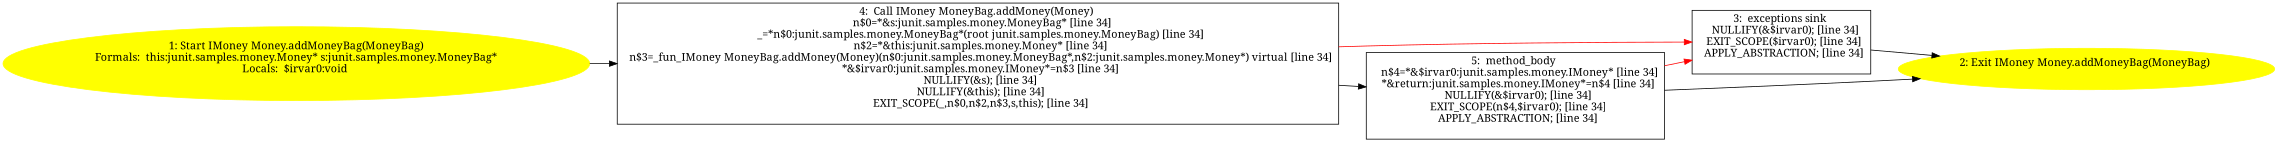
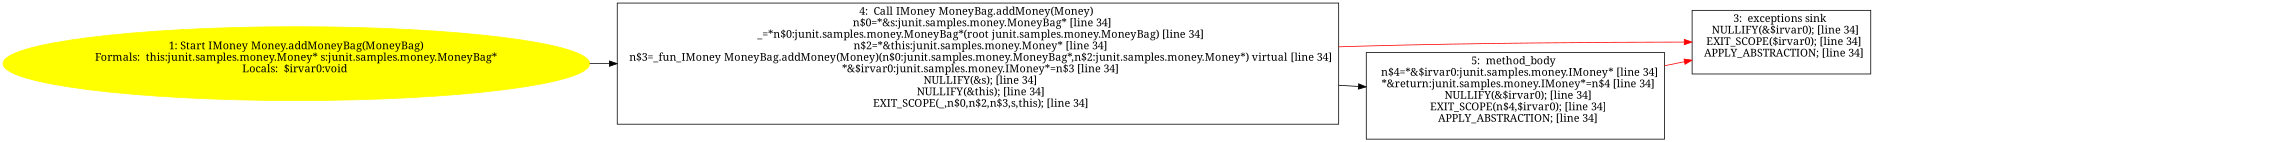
(2086, 69) -> none
